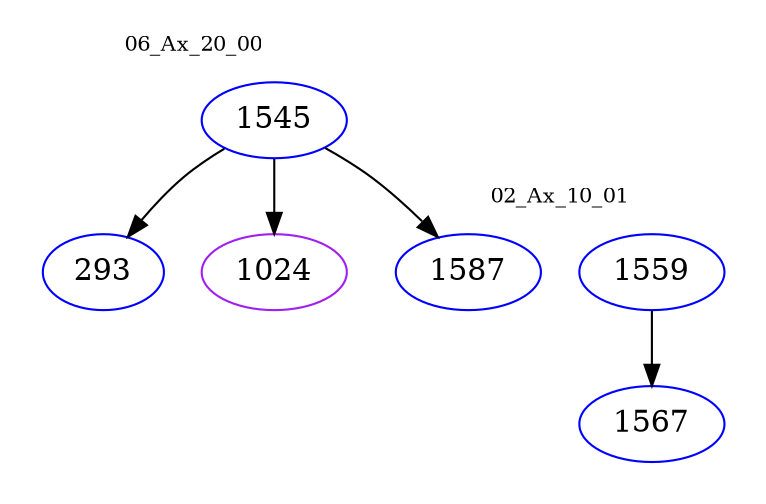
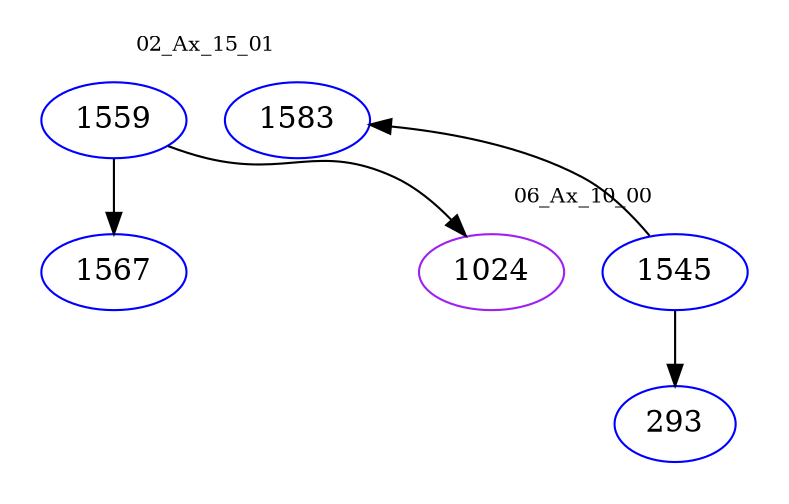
(194, 45) -> (583, 197)
(274, 186) -> (317, 161)
(560, 197) -> (206, 45)
(468, 272) -> (297, 120)
